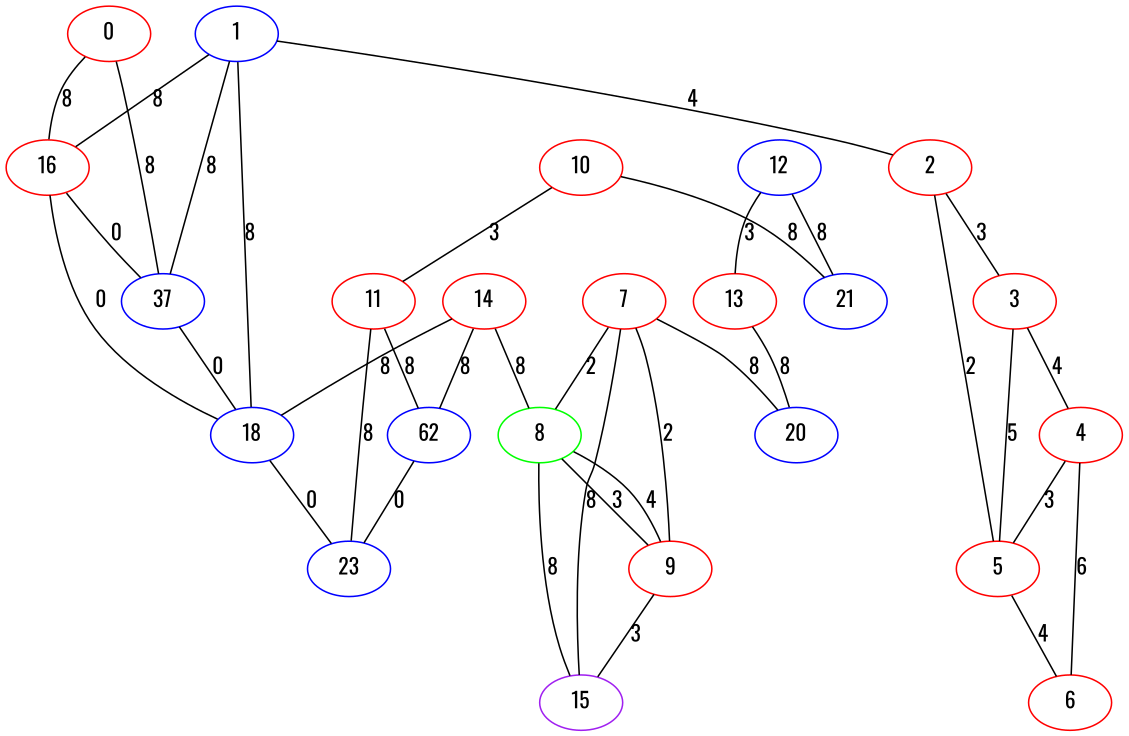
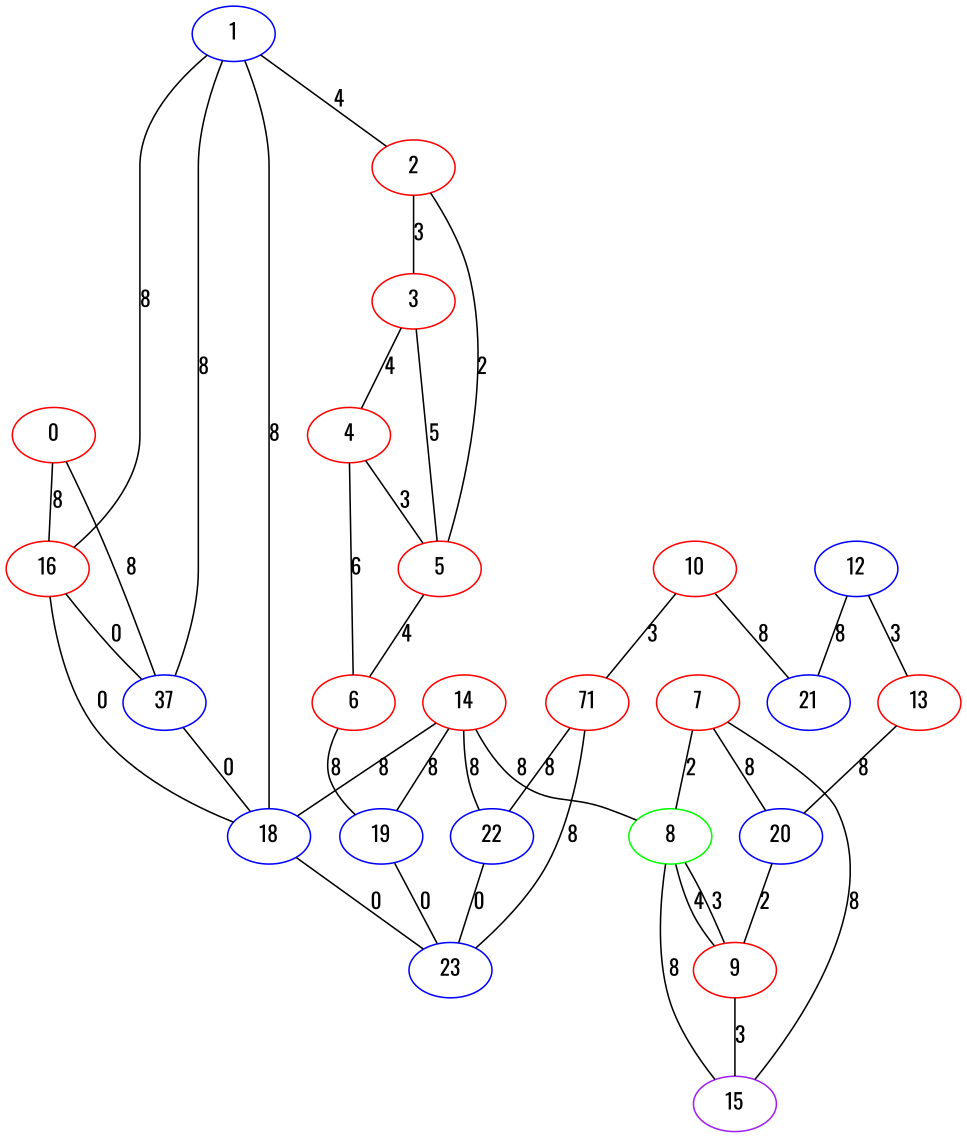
(374, 301) -> (587, 703)
(660, 433) -> (758, 903)
(429, 435) -> (492, 836)
none -> (381, 836)
